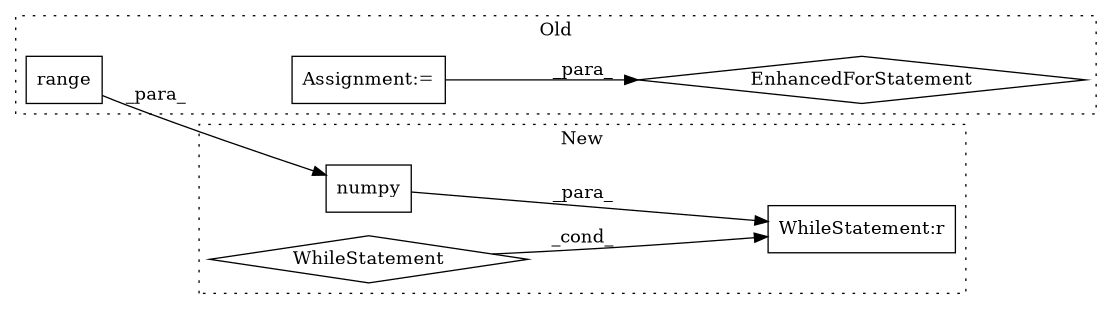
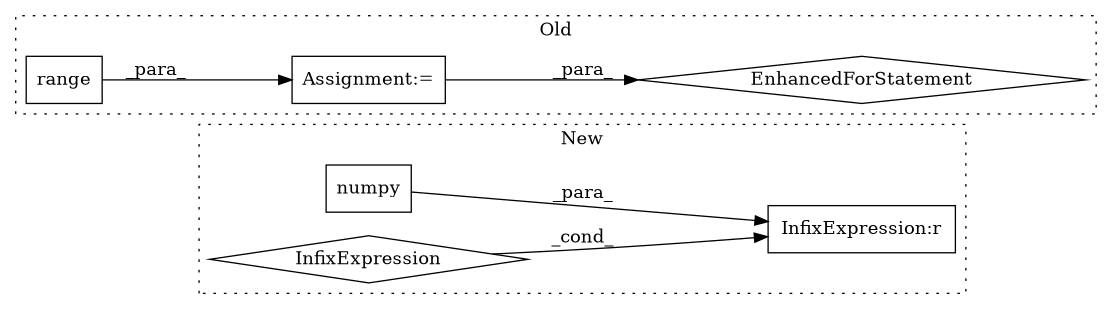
(207, 135) -> (190, 80)
(862, 229) -> (862, 229)
(369, 259) -> (369, 259)
